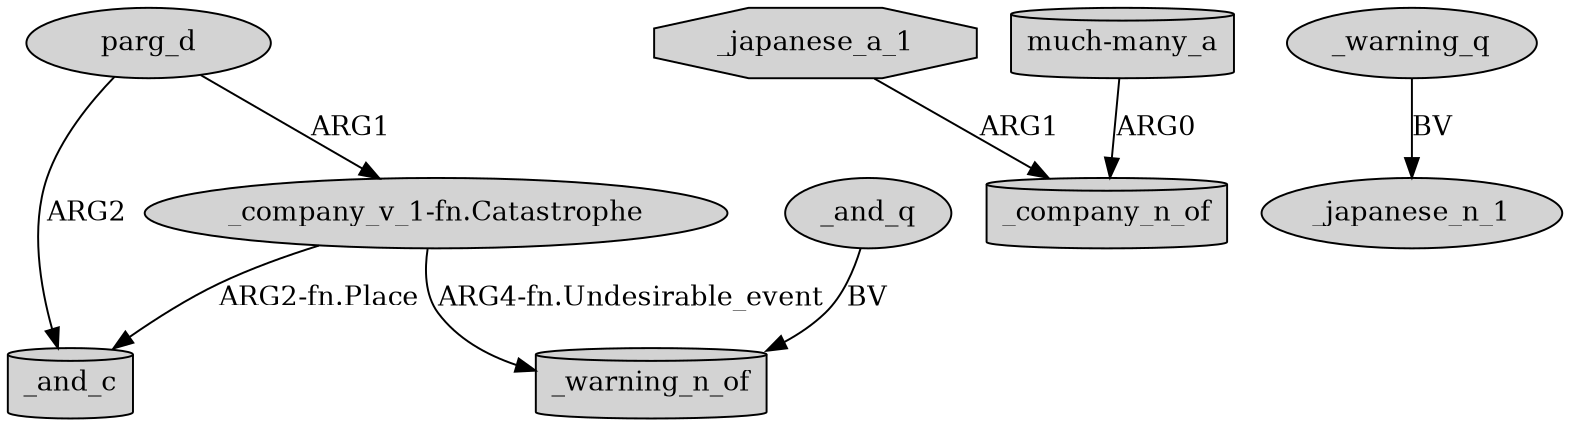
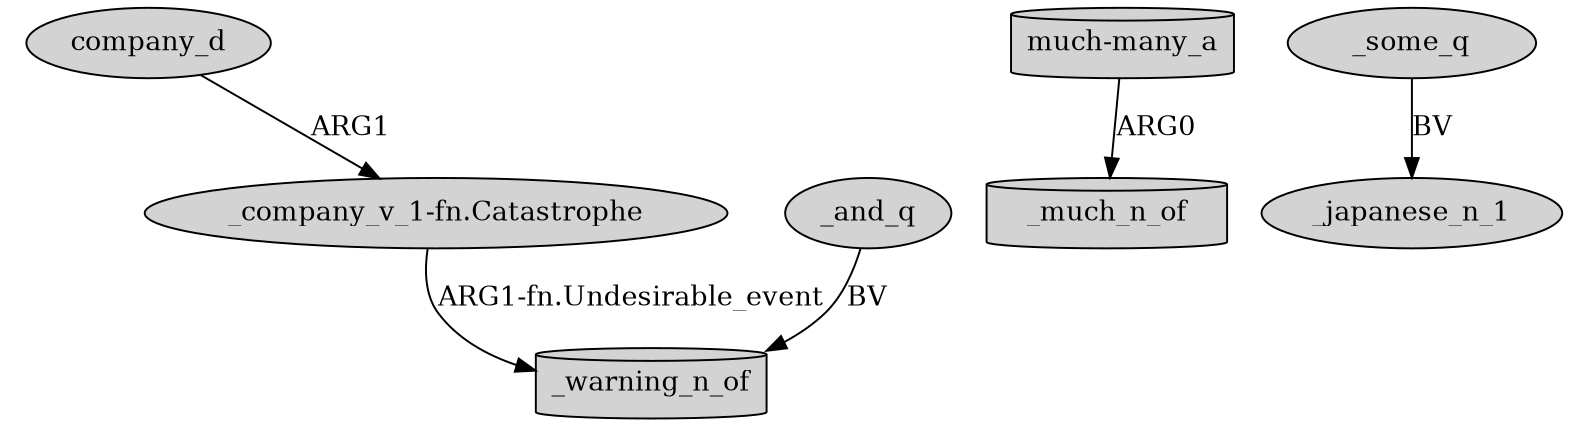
(149, 43) -> (149, 43)
(815, 43) -> none
(1412, 43) -> (1412, 43)
(1107, 213) -> (1107, 213)
(632, 298) -> (632, 298)
(70, 383) -> none
